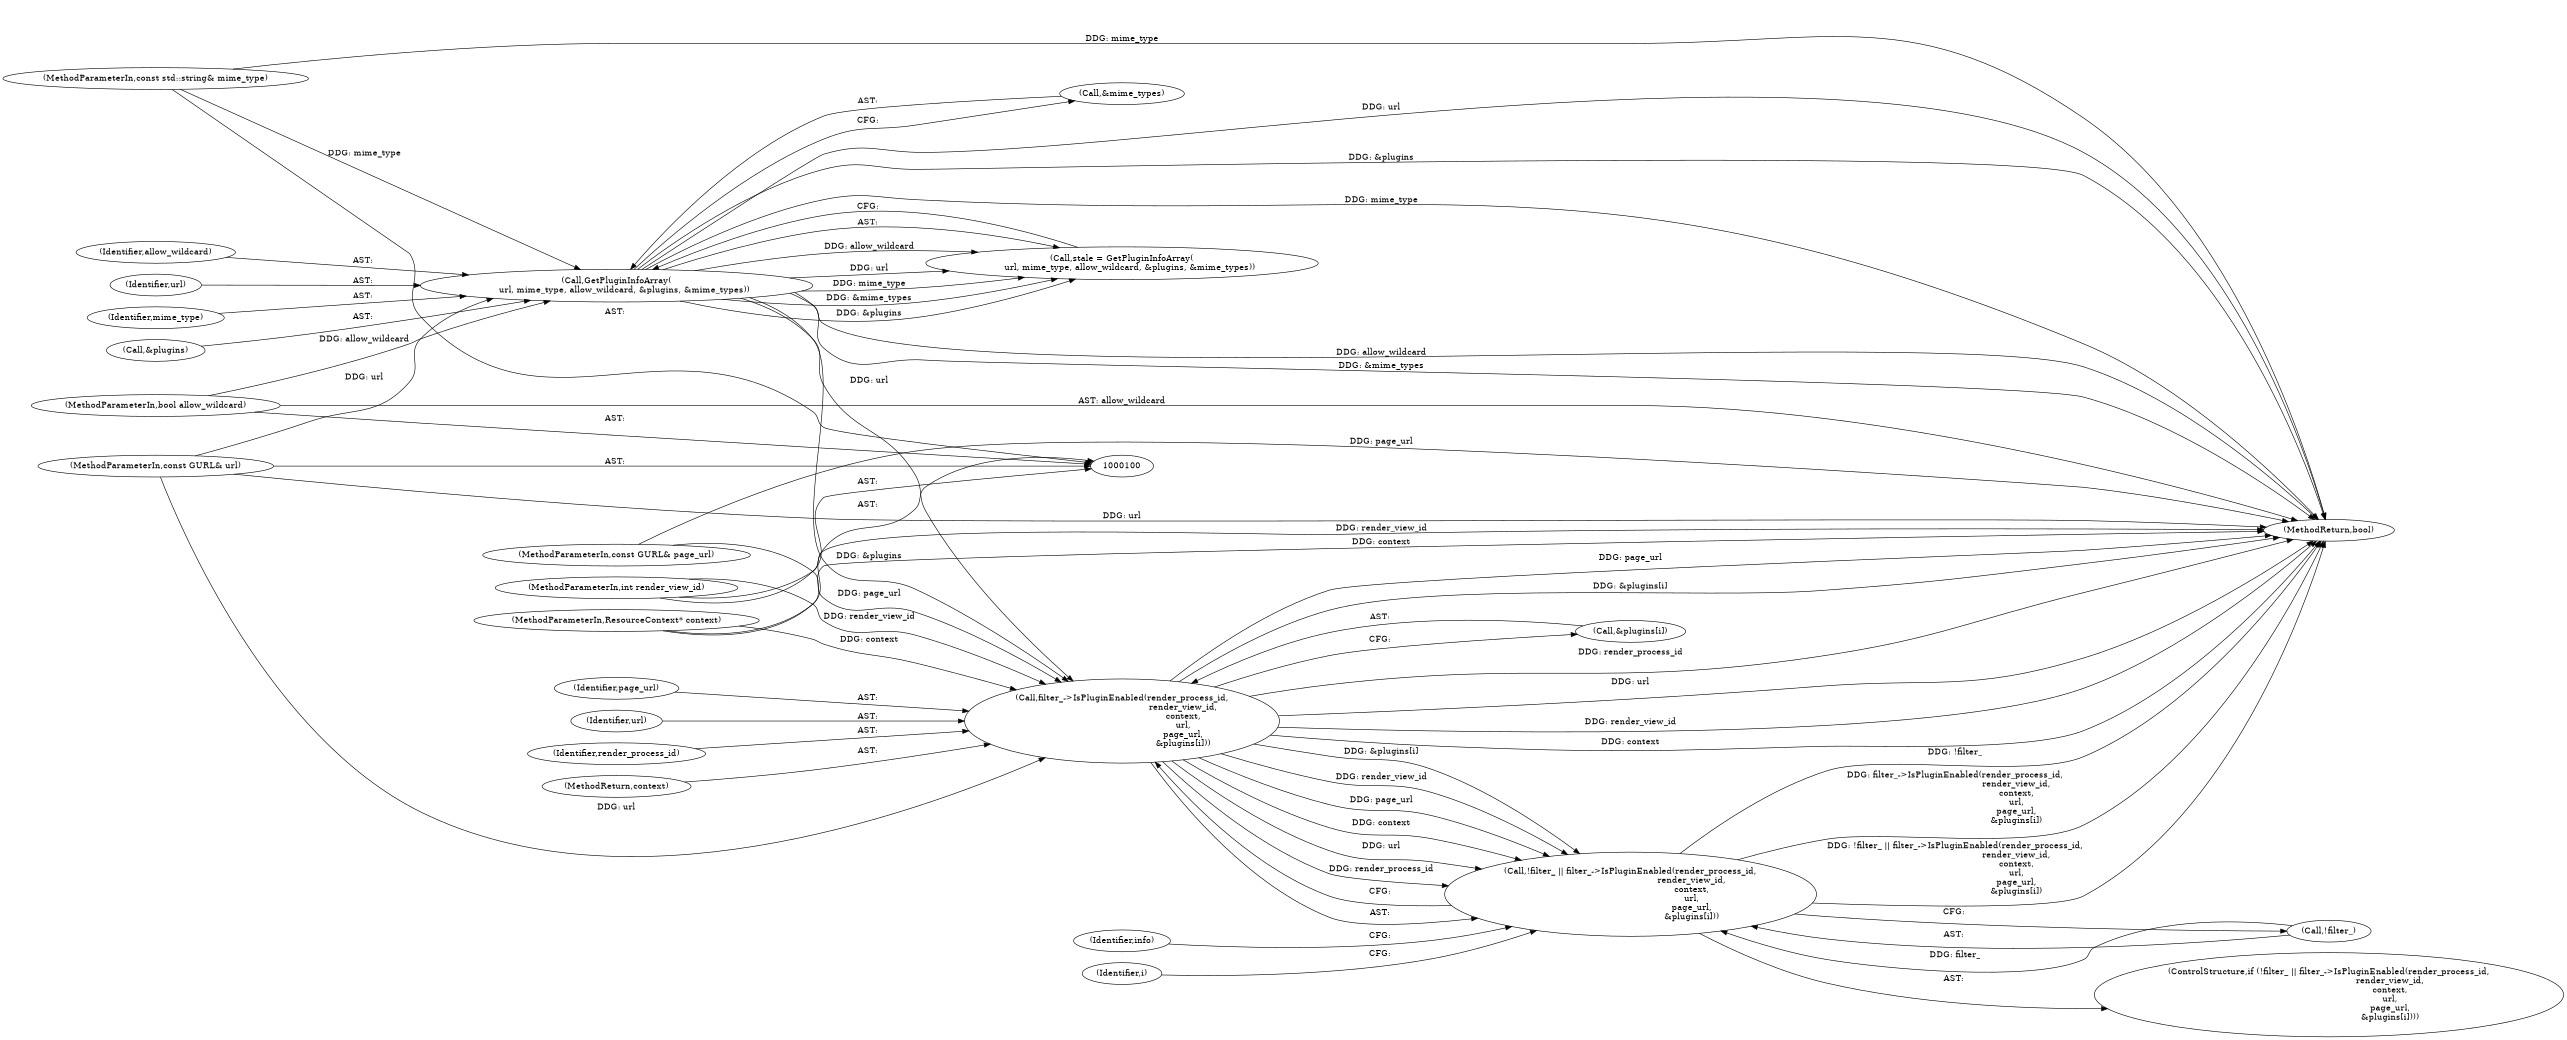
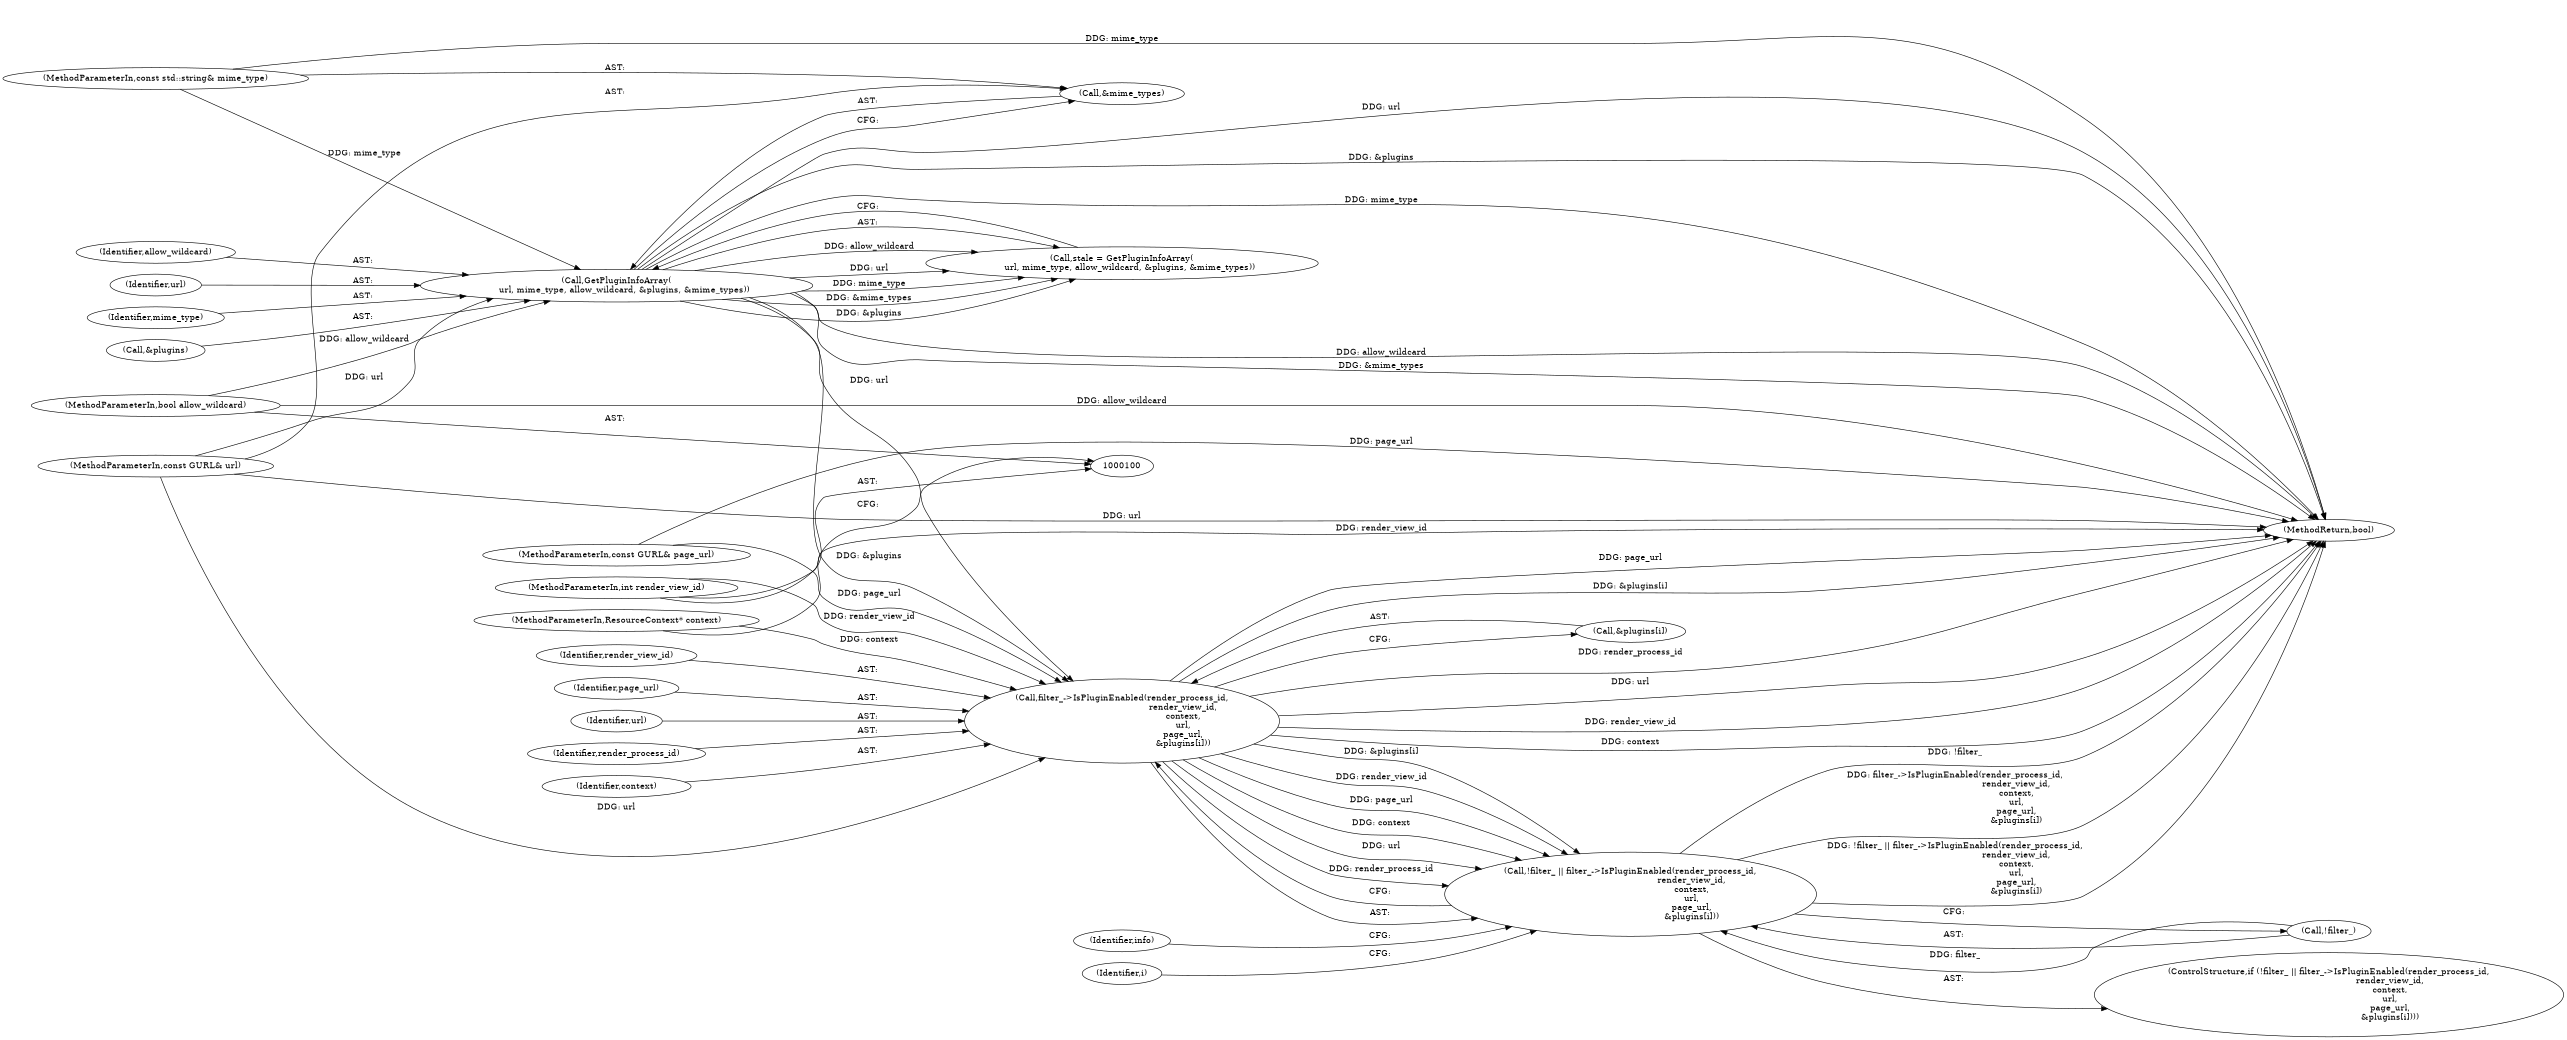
(577, 377) -> (681, 73)
(1122, 401) -> (1122, 401)
(679, 466) -> (545, 117)
(869, 505) -> (869, 505)
(1444, 546) -> none
none -> (617, 656)
(617, 786) -> (617, 786)
